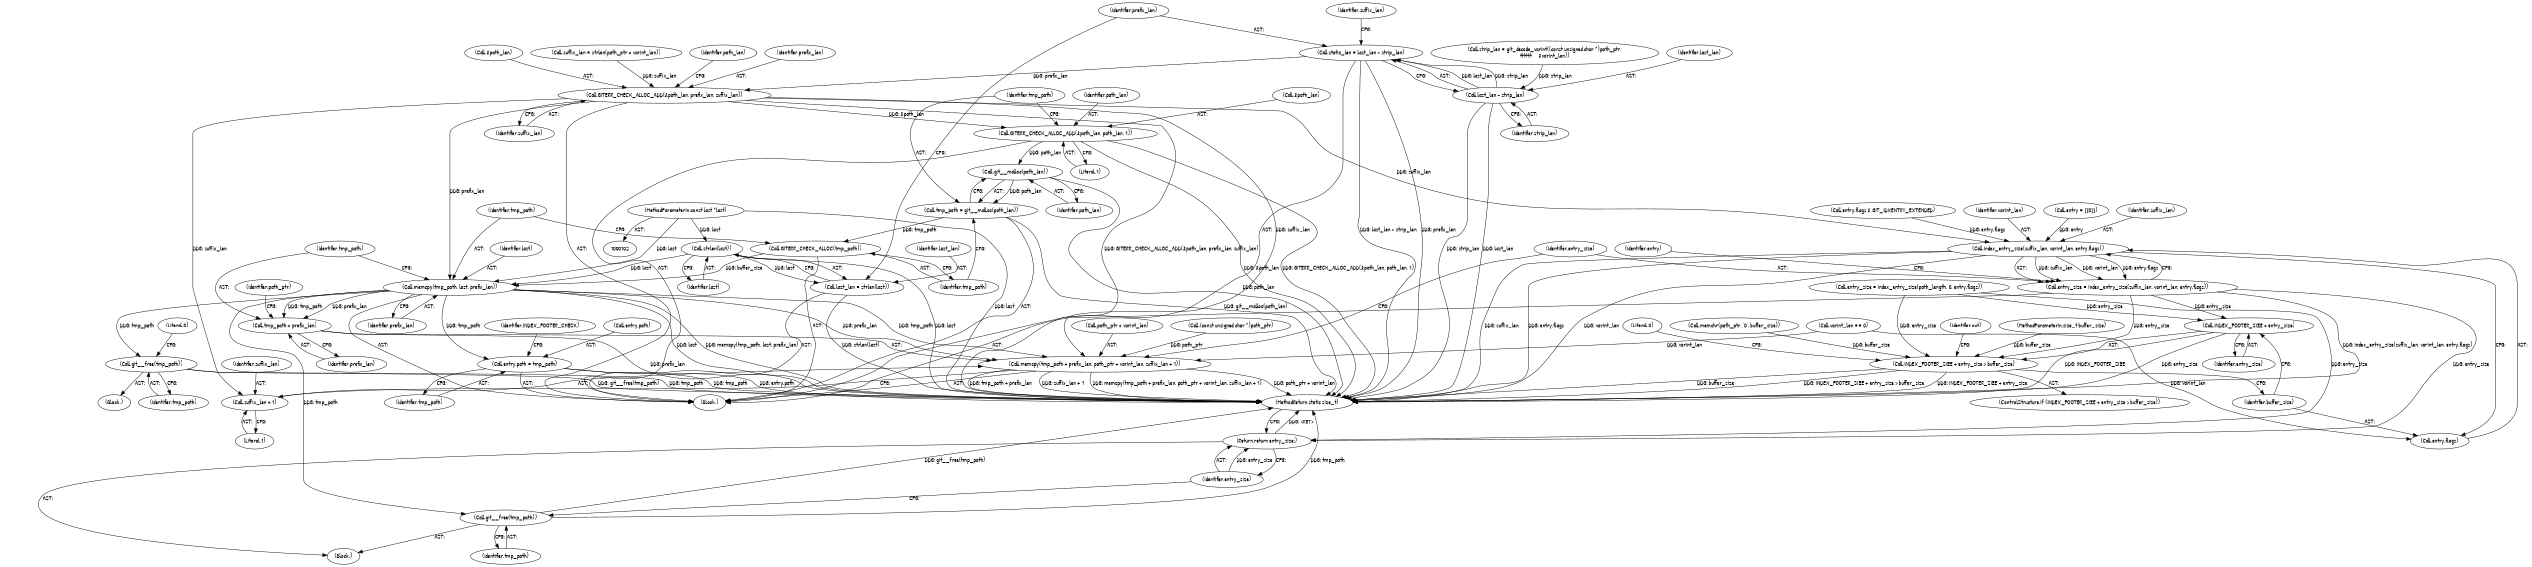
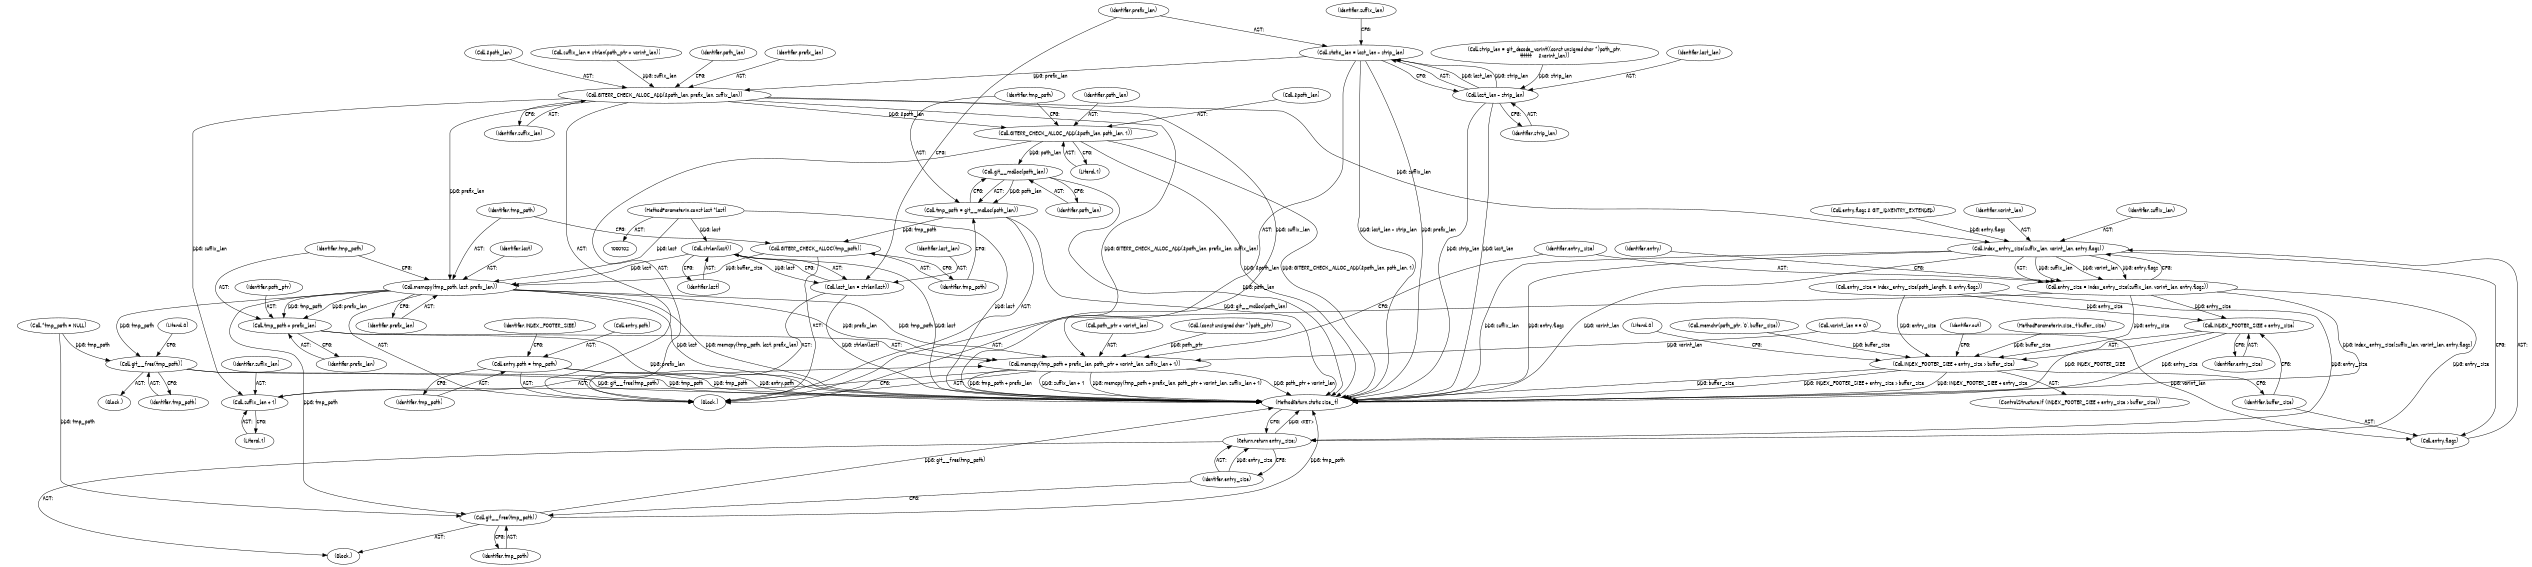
(2076, 211) -> none
(272, 307) -> (272, 307)
none -> (59, 326)
(540, 326) -> (540, 326)
(451, 339) -> none
